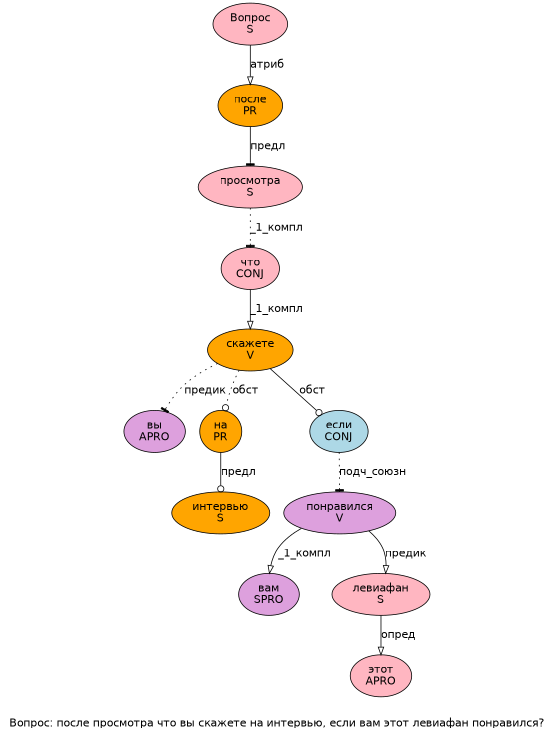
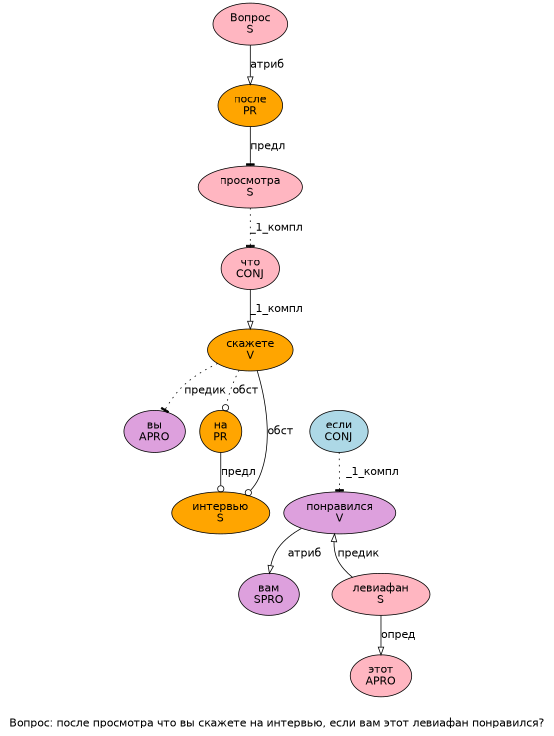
(293, 390) -> (267, 432)
(373, 472) -> (373, 472)
(382, 546) -> (339, 562)
(305, 554) -> (305, 554)
